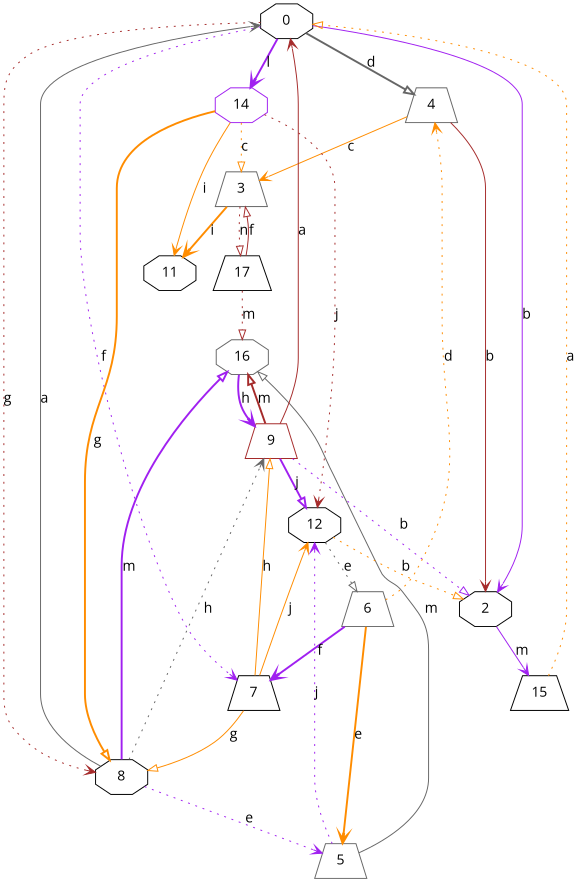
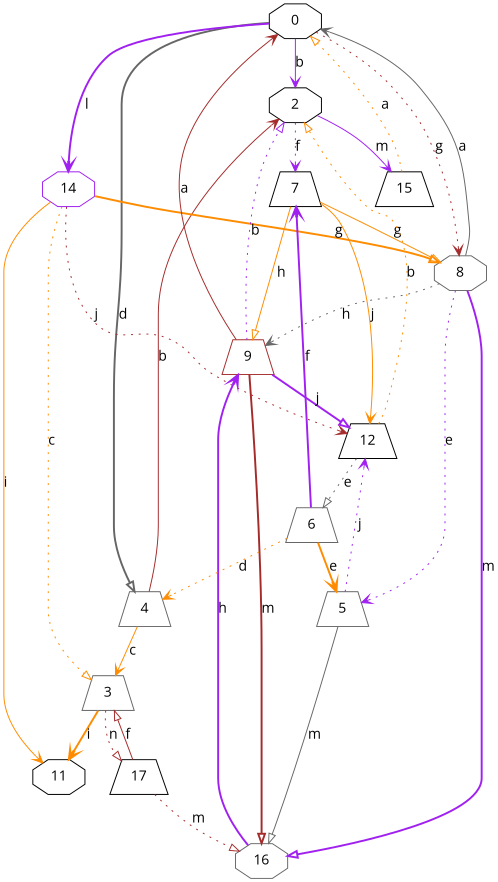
(88, 304) -> (295, 142)
(315, 525) -> (368, 441)
(122, 777) -> (460, 273)
